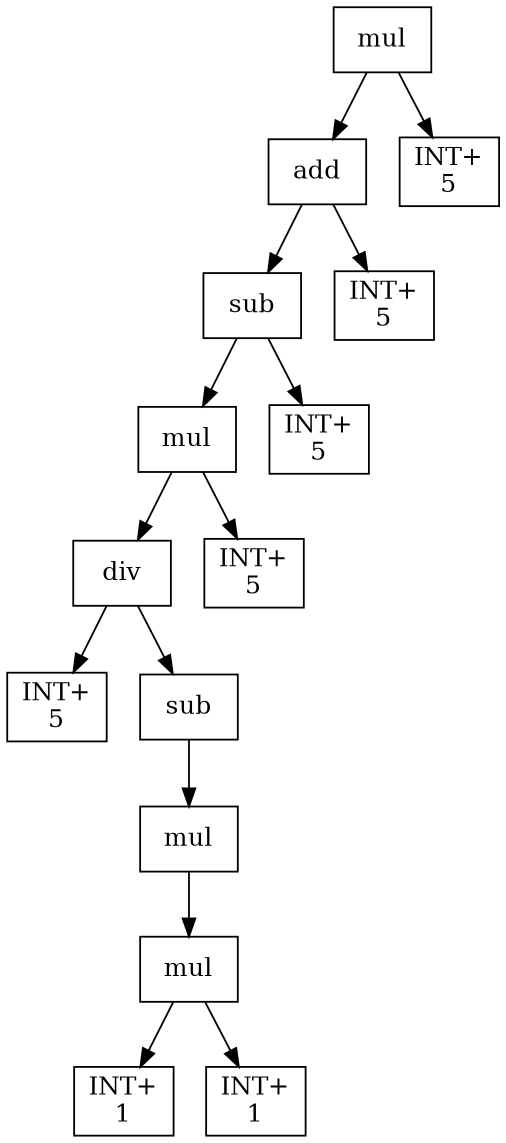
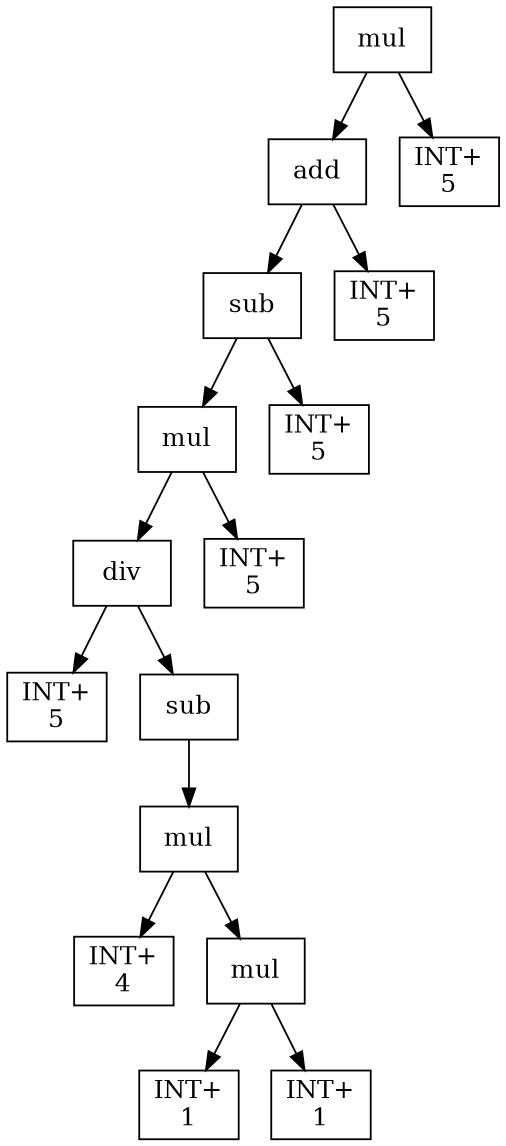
none -> (124, 971)
